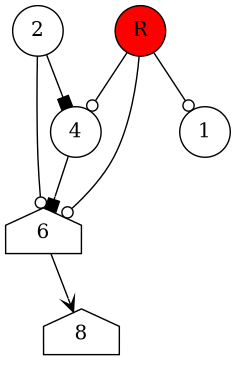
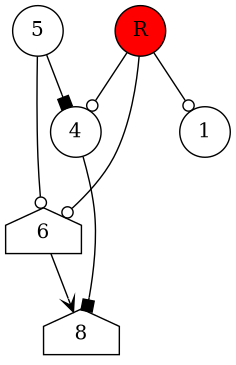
(38, 31) -> (38, 31)
(62, 176) -> (95, 226)
